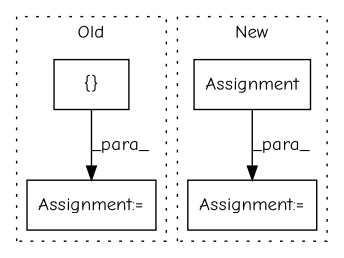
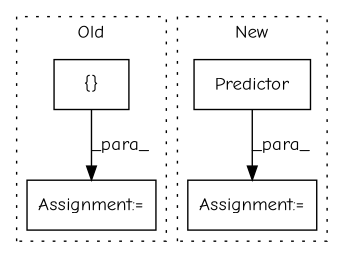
(252, 85) -> (252, 85)
